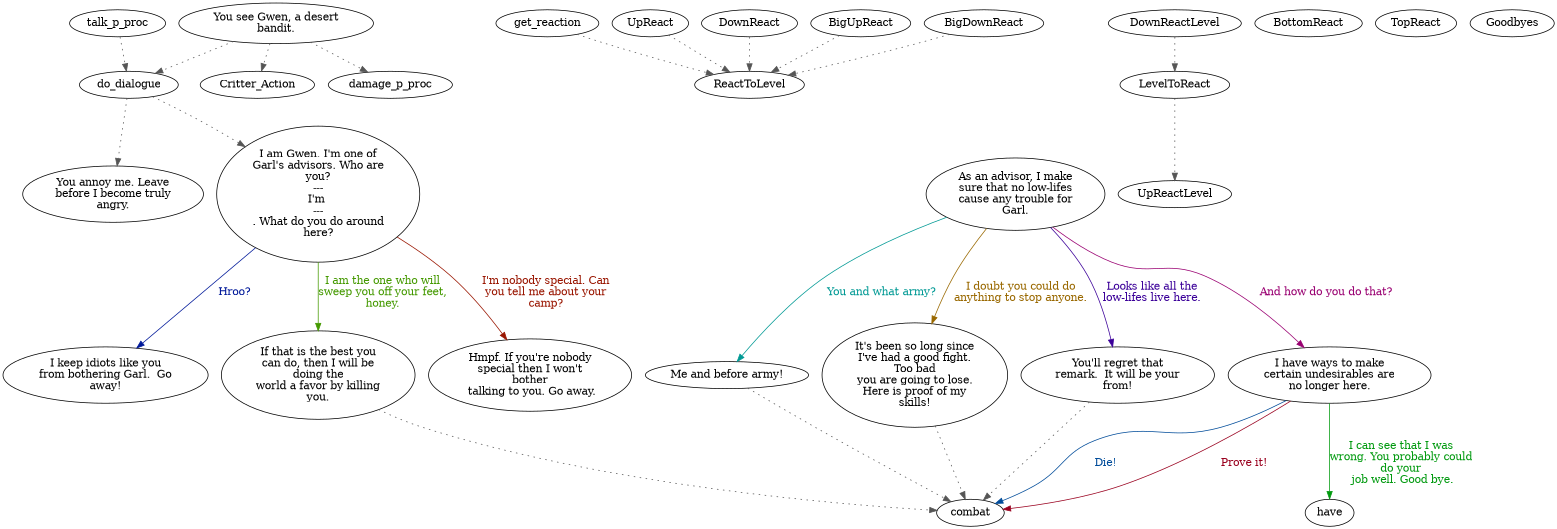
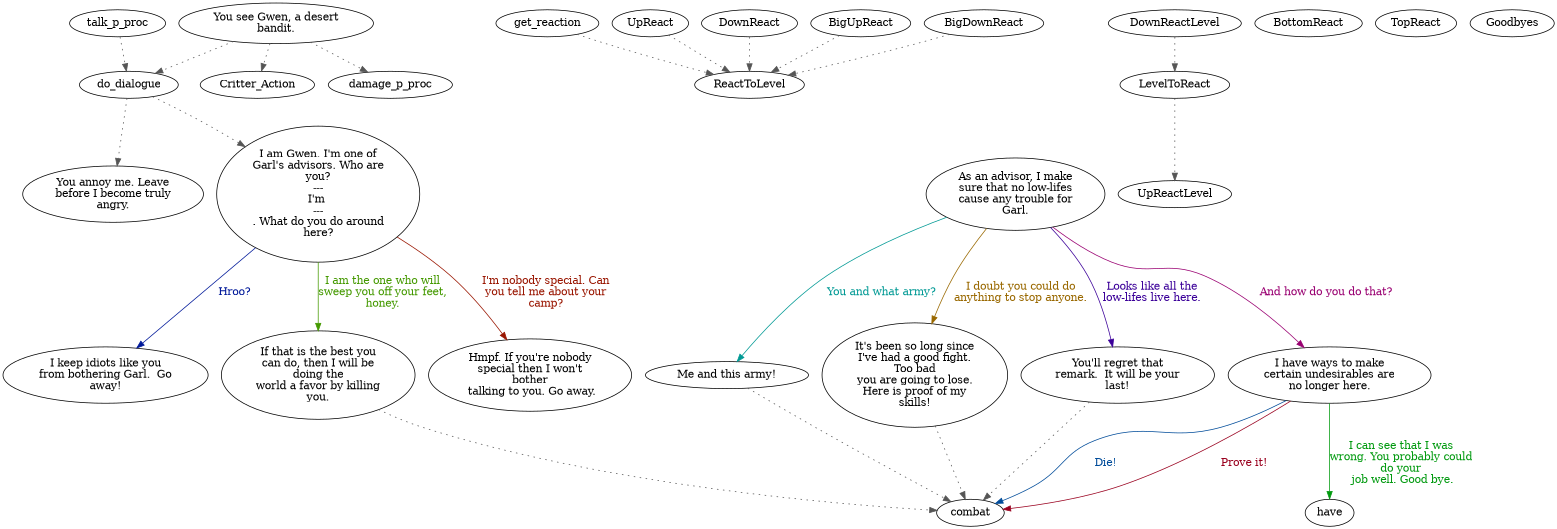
(727, 375) -> (727, 375)
(1118, 375) -> (1118, 375)
